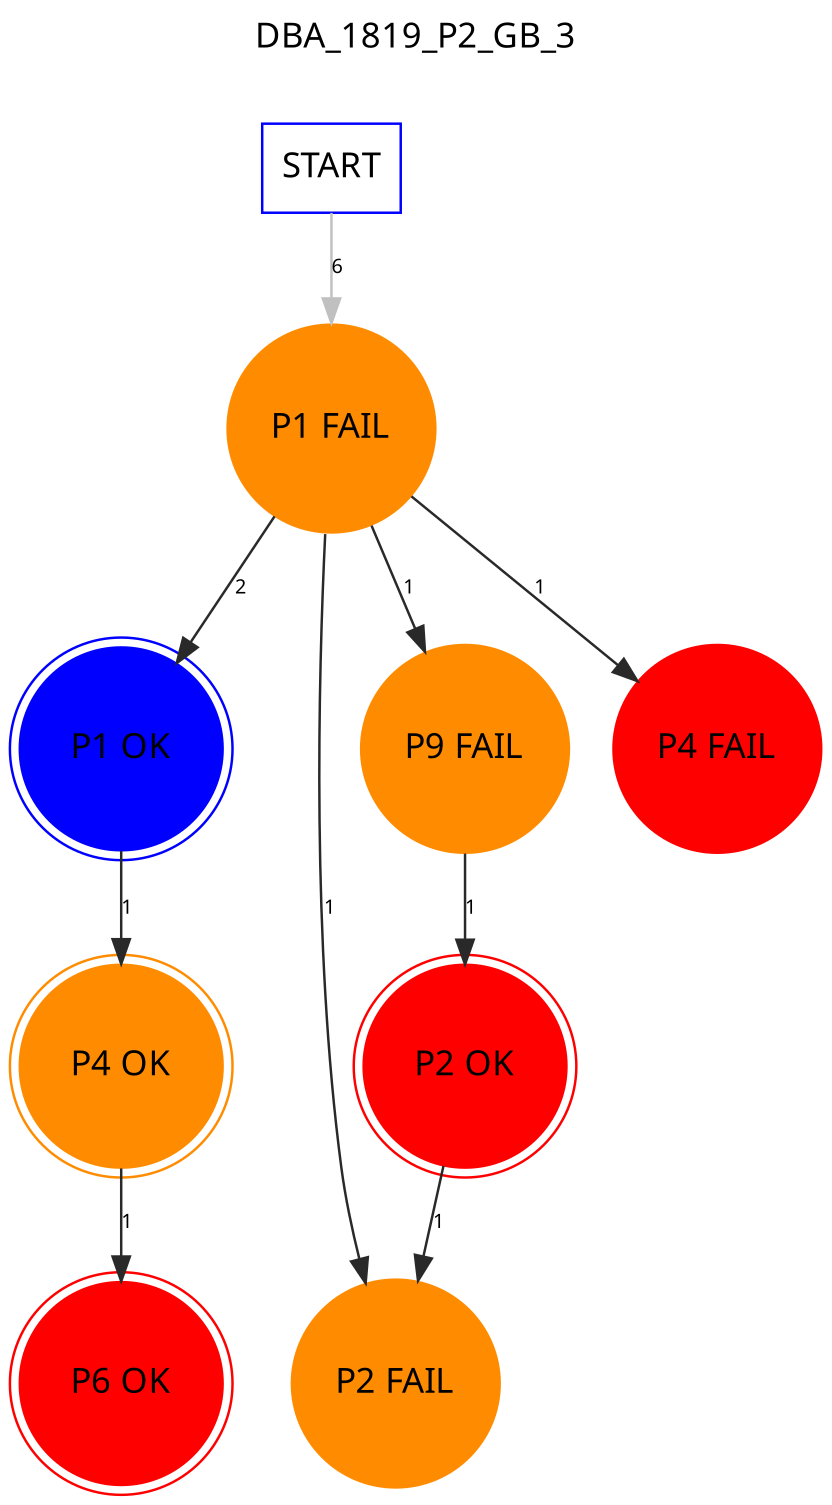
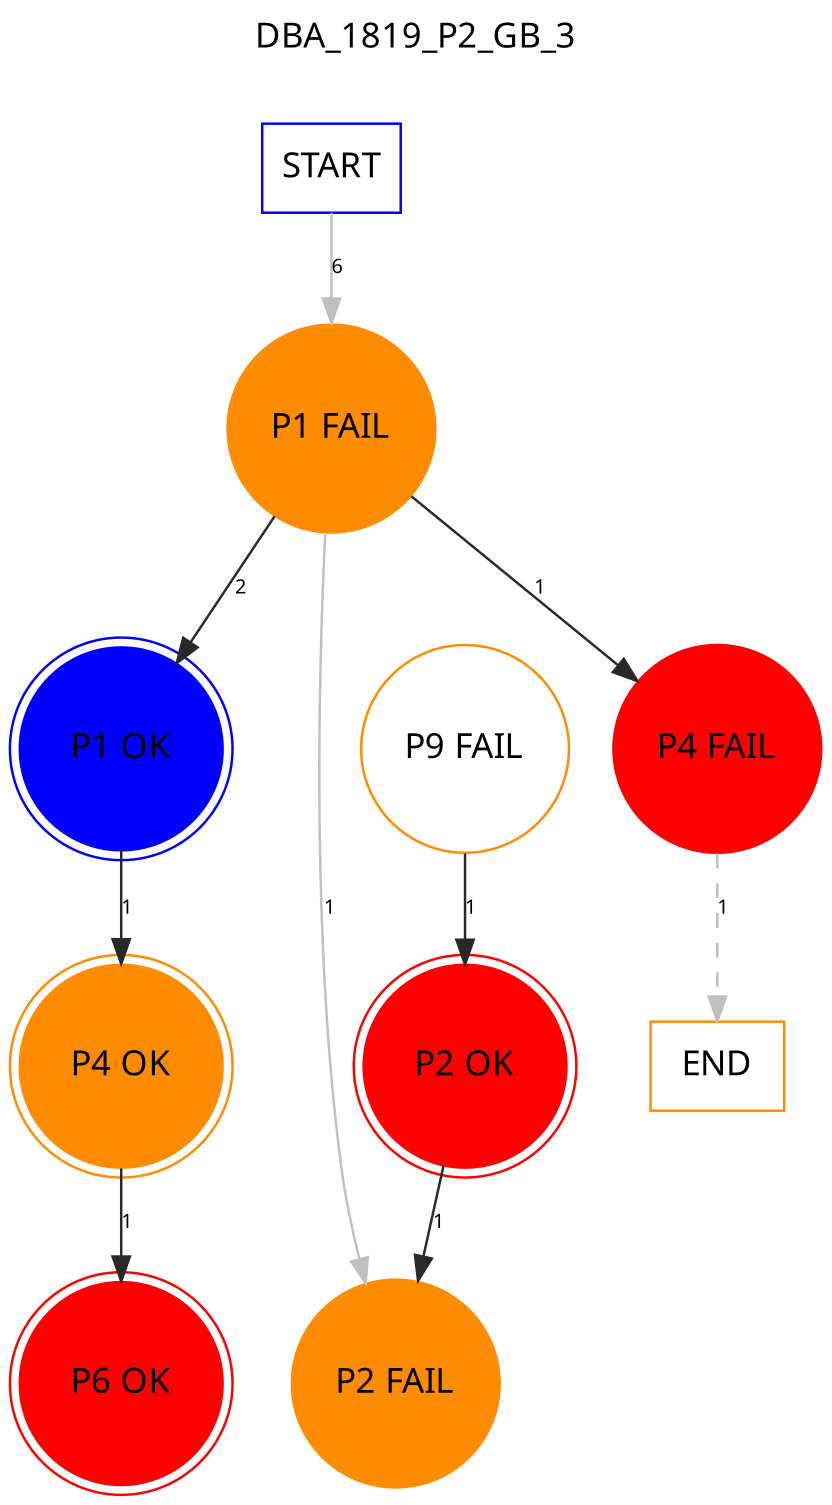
(393, 577) -> none
(465, 749) -> (465, 749)
(321, 898) -> (321, 898)
none -> (717, 1066)
